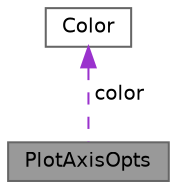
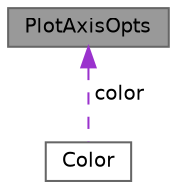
(88, 105) -> (88, 105)
